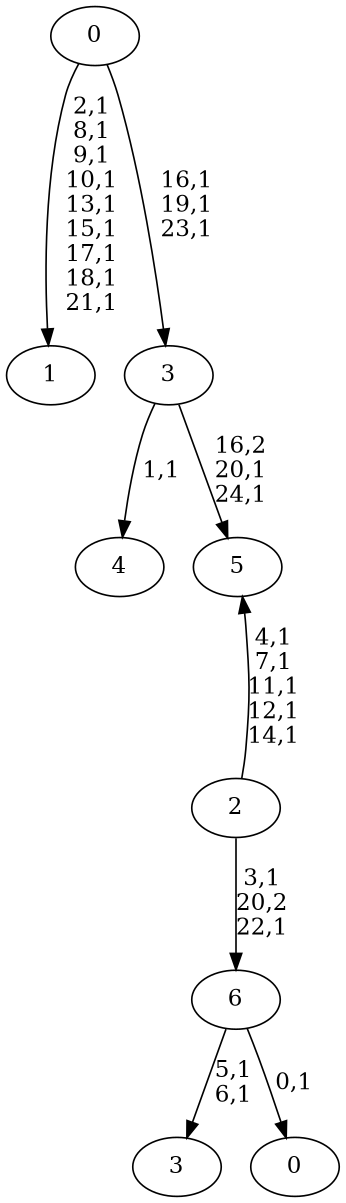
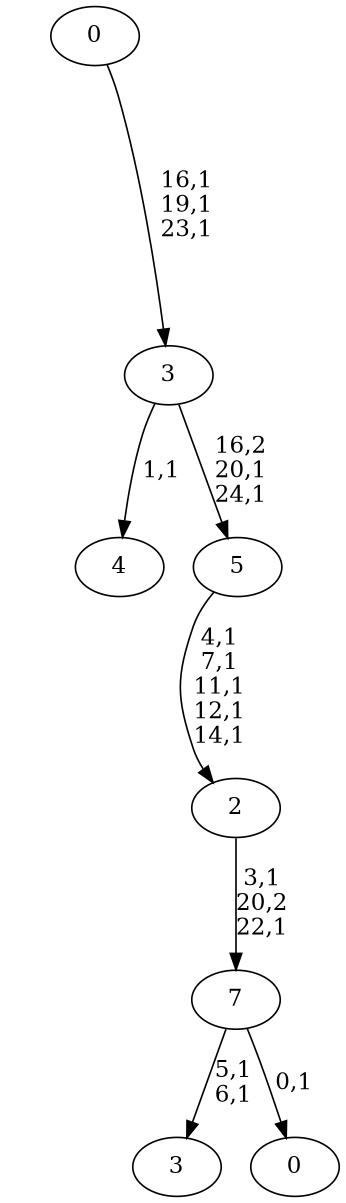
(51, 375) -> none
(249, 696) -> (181, 679)
(236, 1000) -> (236, 1000)
